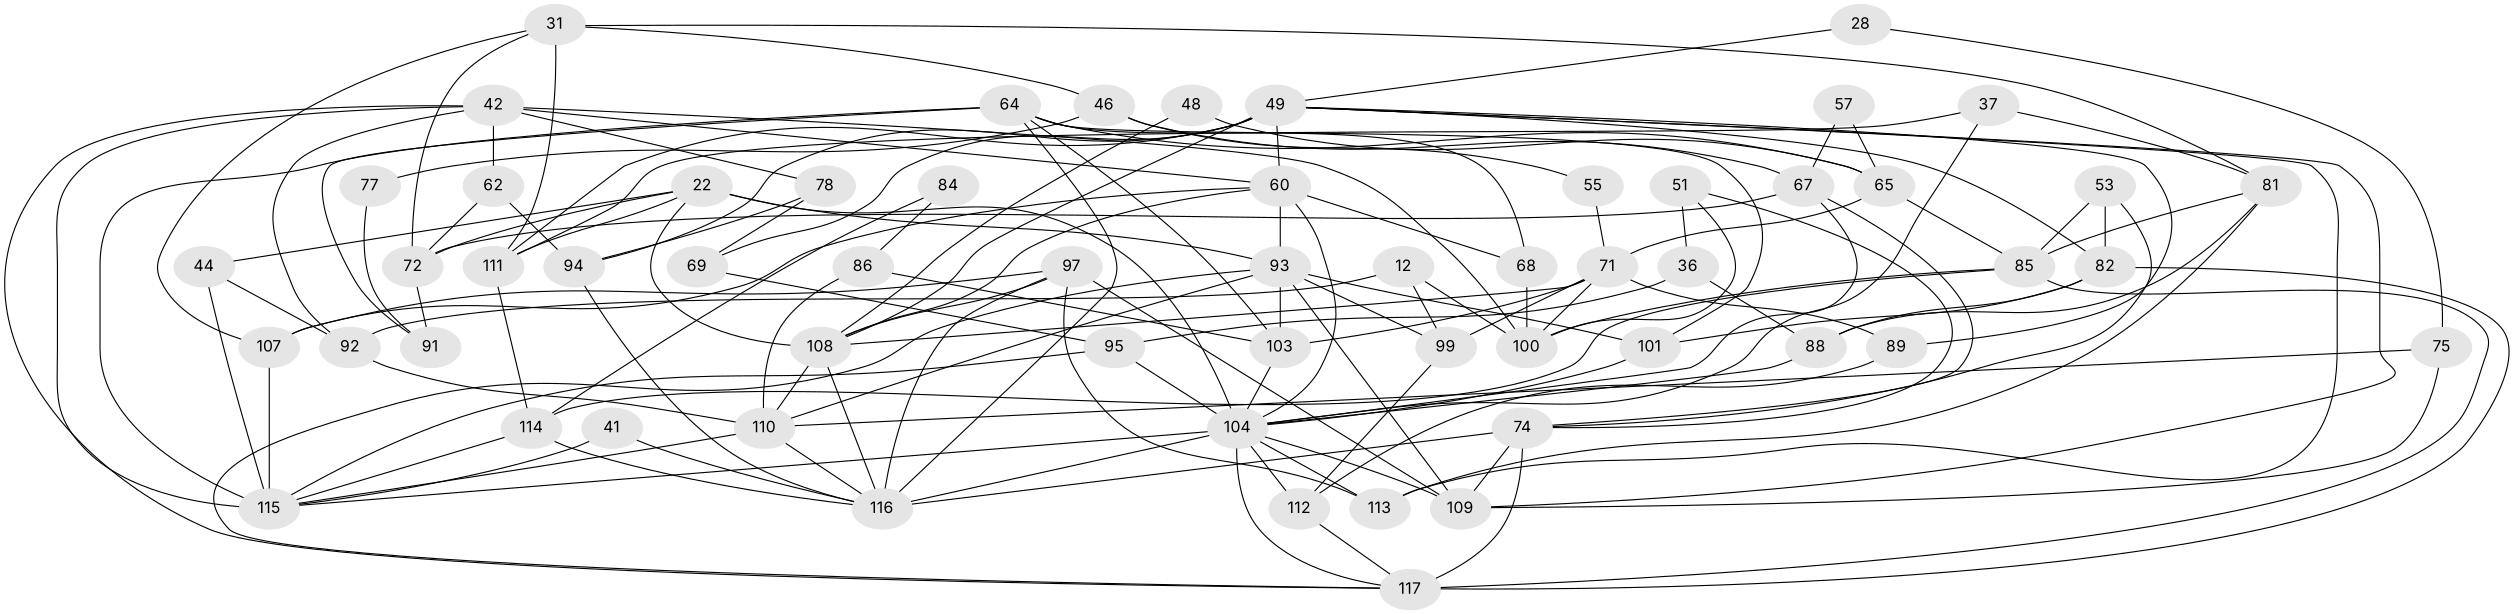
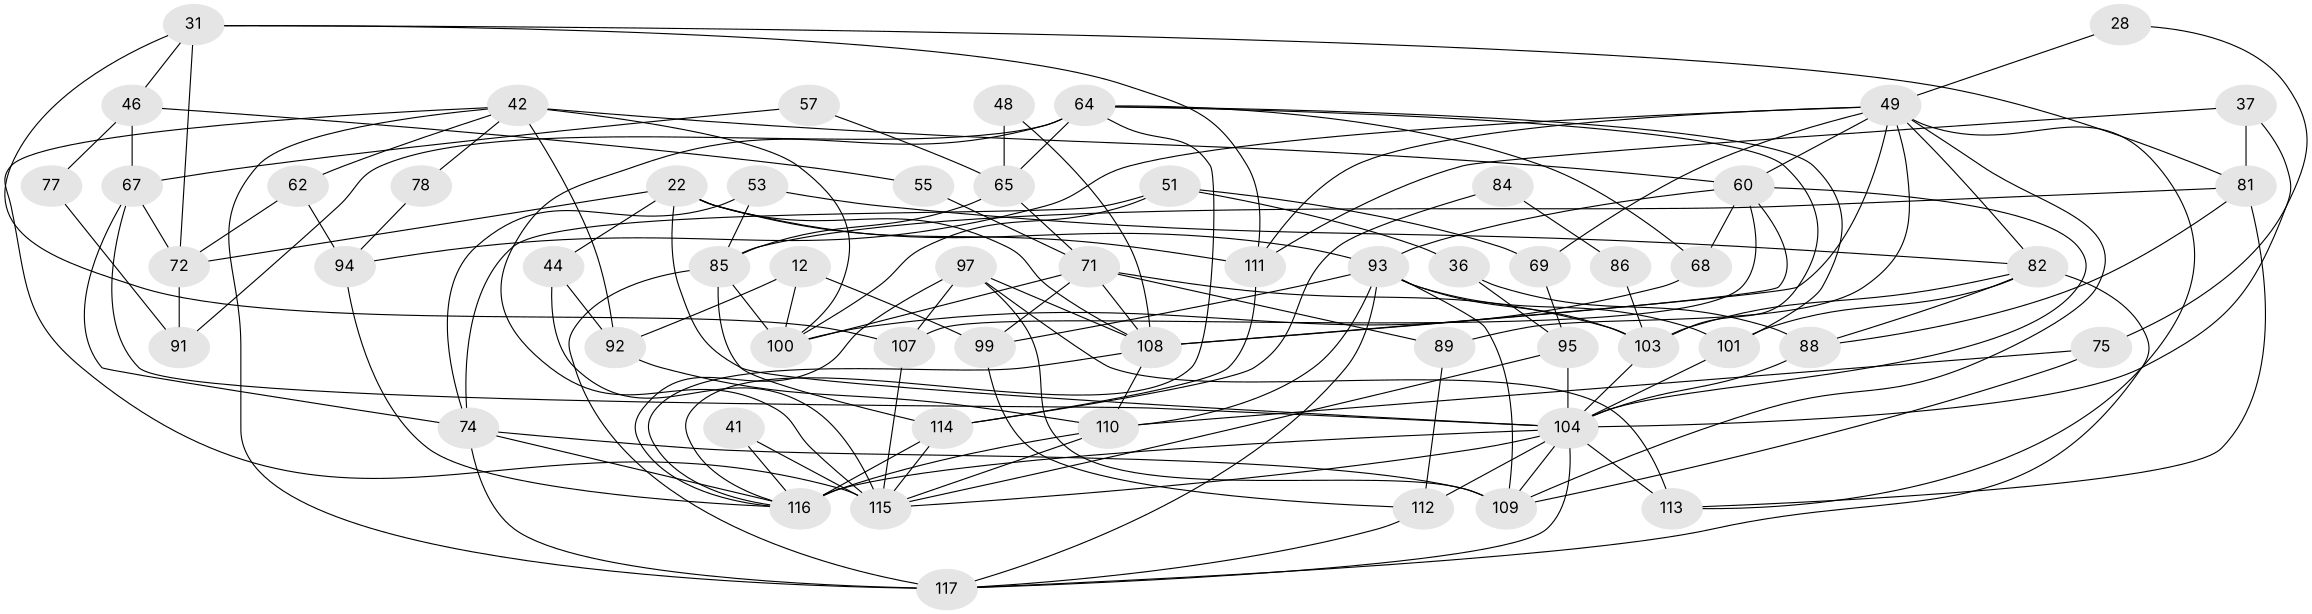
(761, 226) -> (1376, 216)
none -> (1857, 299)
(779, 330) -> none
